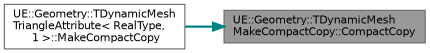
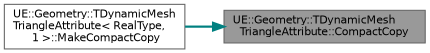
(325, 27) -> (325, 27)
